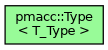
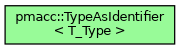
(54, 25) -> (90, 25)
